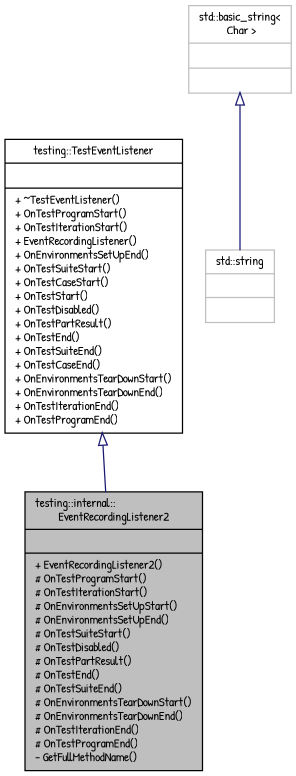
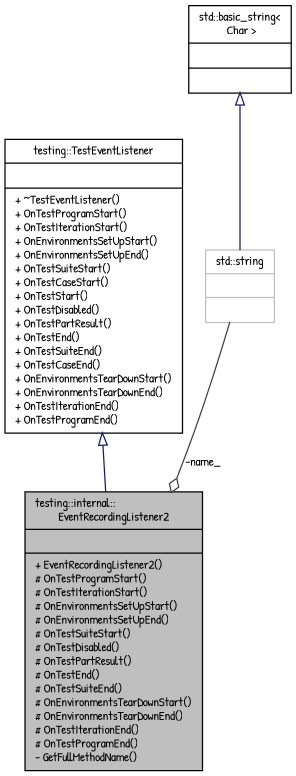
(240, 49) -> (240, 49)
(76, 241) -> (87, 241)
none -> (205, 400)
